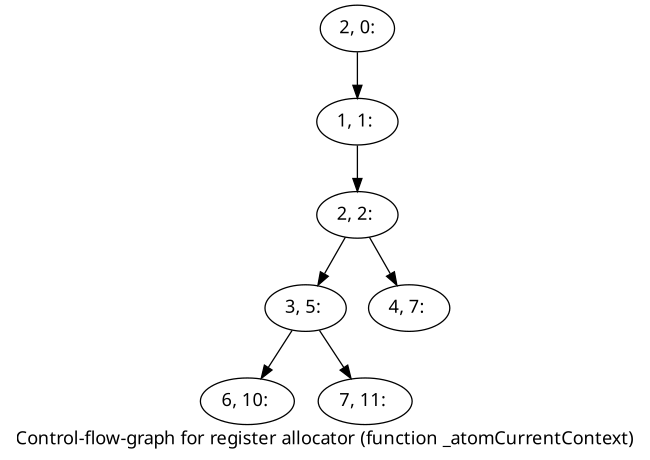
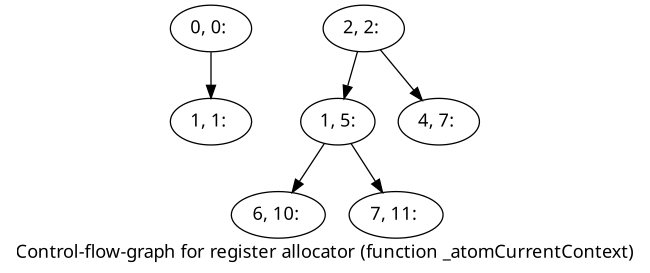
(357, 28) -> (211, 28)
(357, 162) -> none
(306, 308) -> (338, 122)
